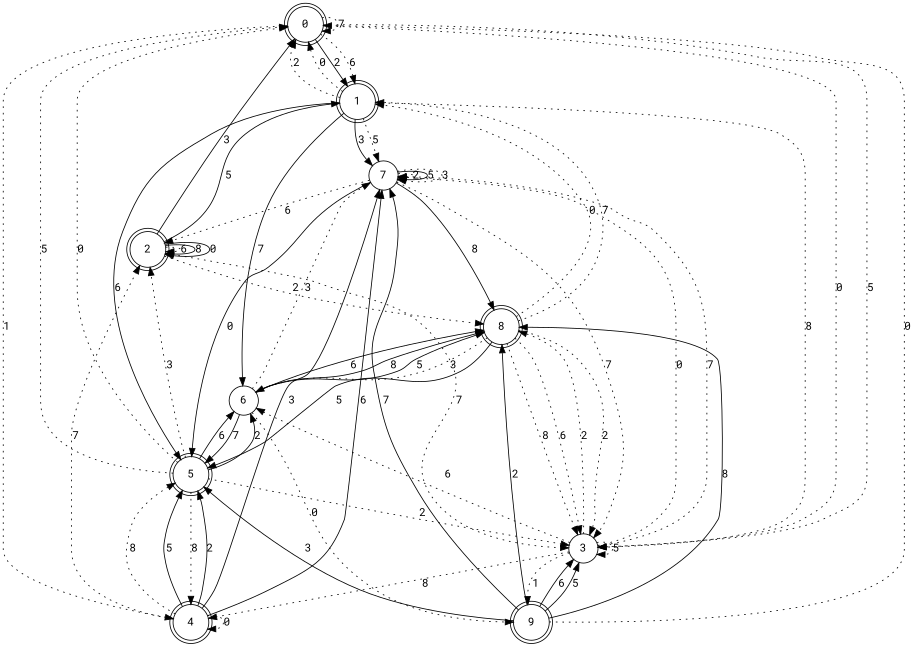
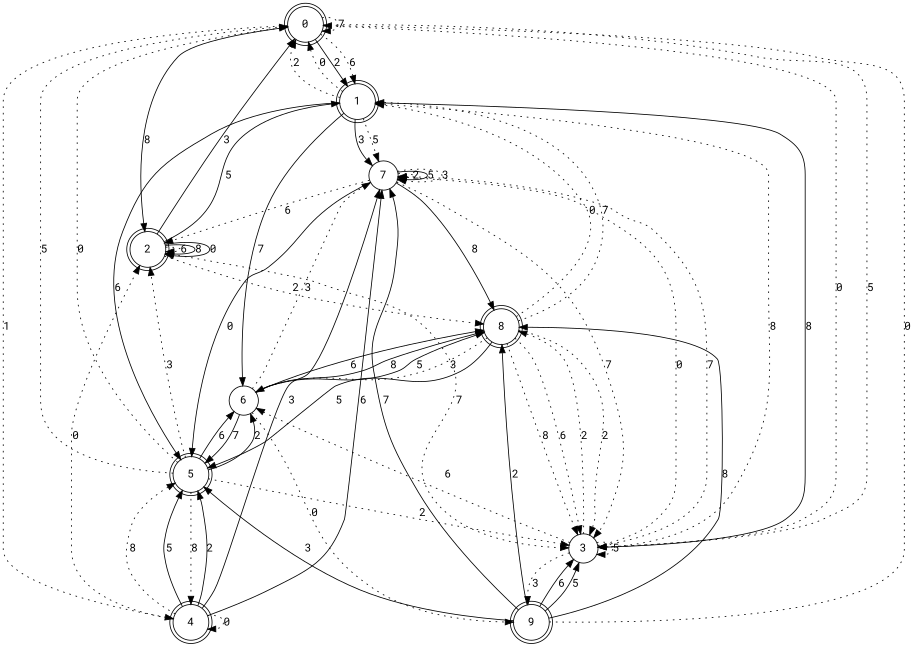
none -> (161, 82)
(805, 213) -> (805, 213)
(76, 436) -> (76, 436)
(393, 584) -> (769, 214)
(536, 584) -> (536, 584)
